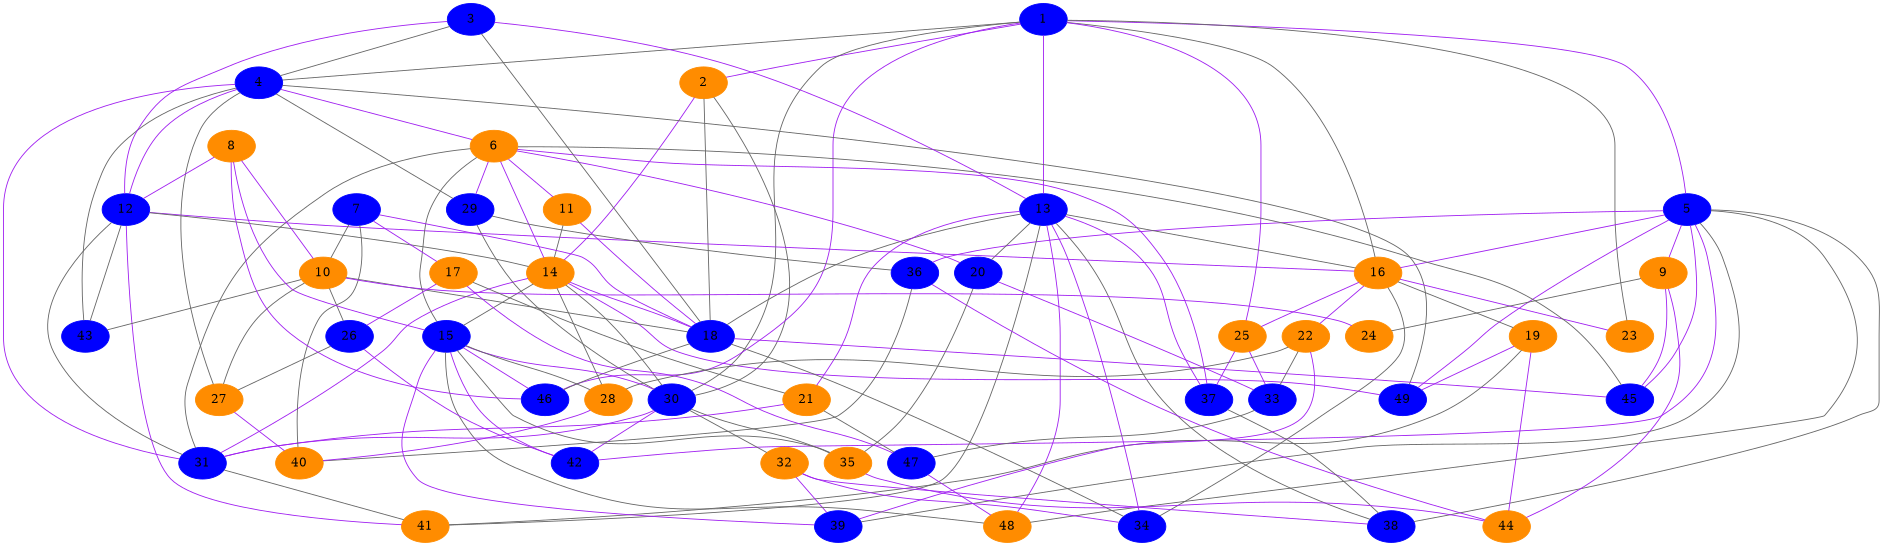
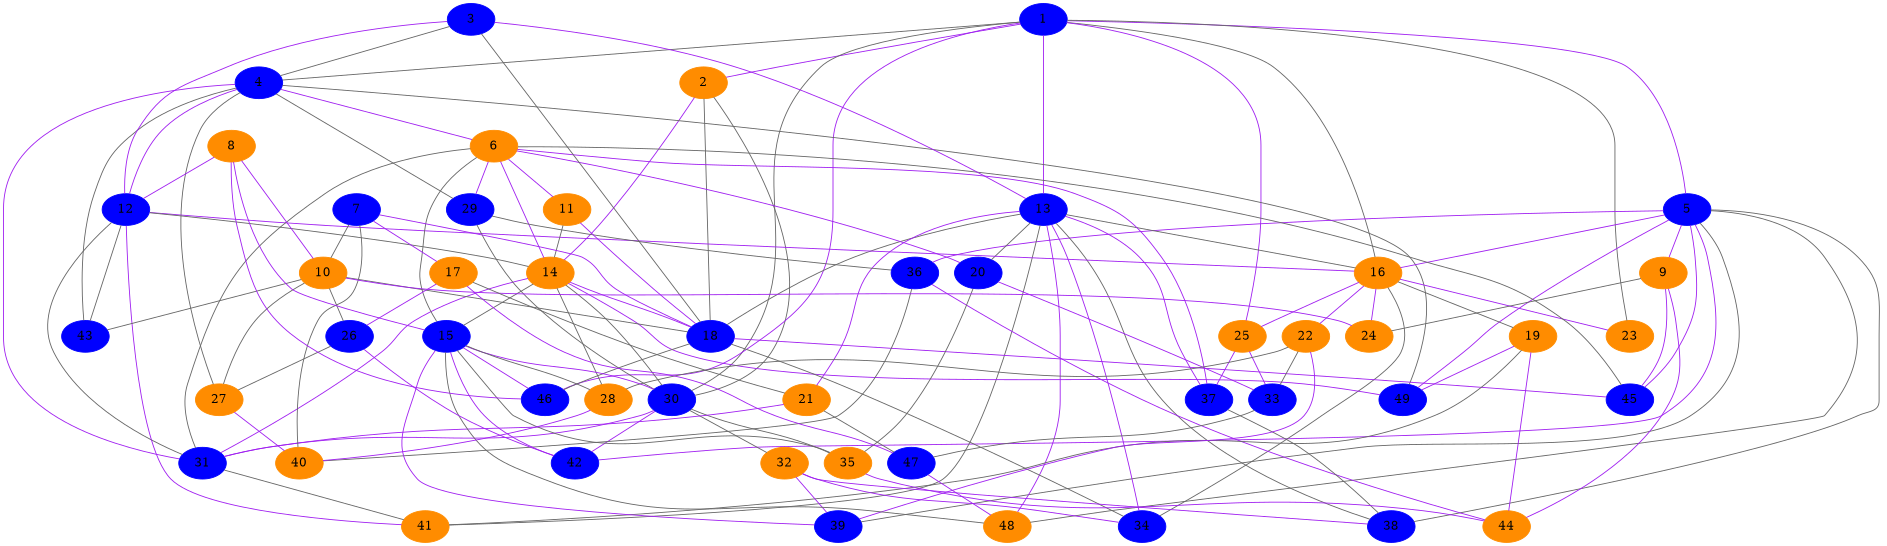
none -> (1374, 305)
